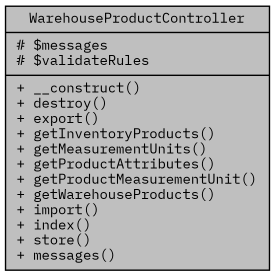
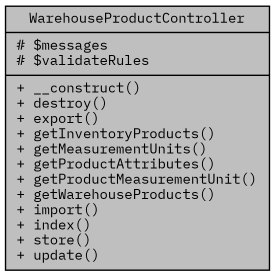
(67, 256) -> (59, 256)
